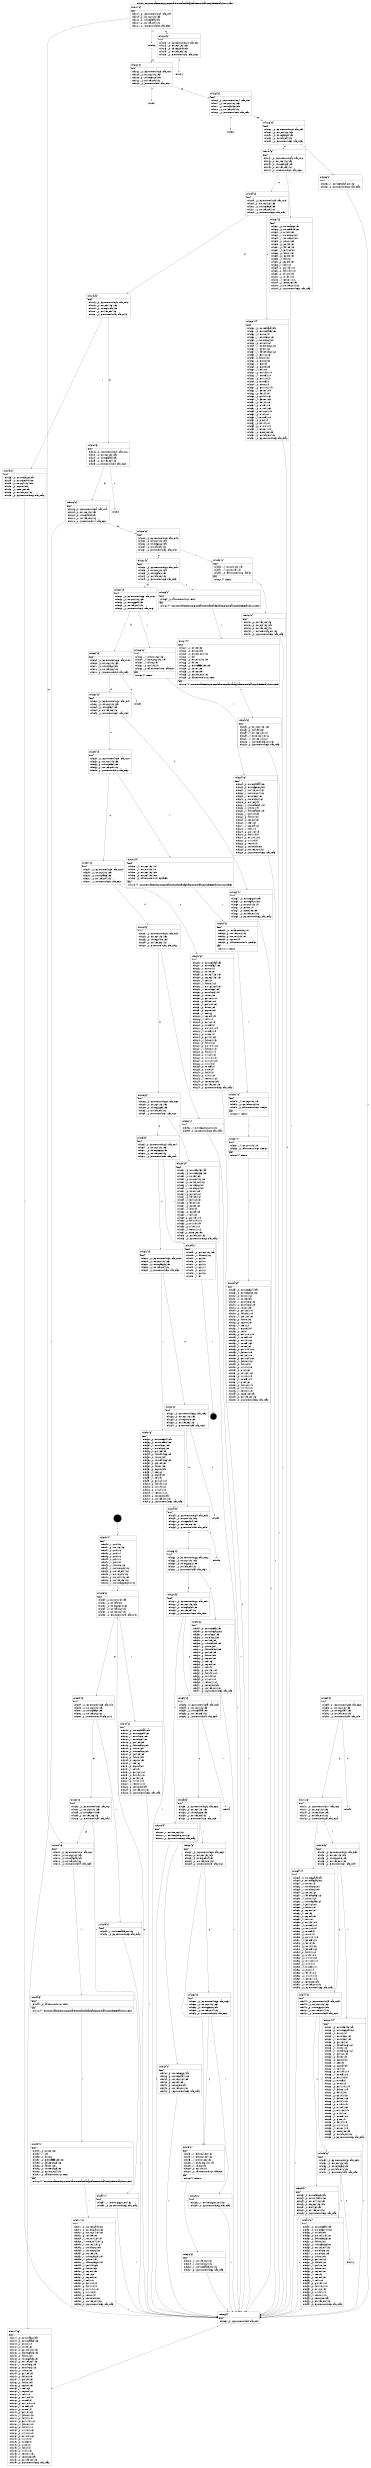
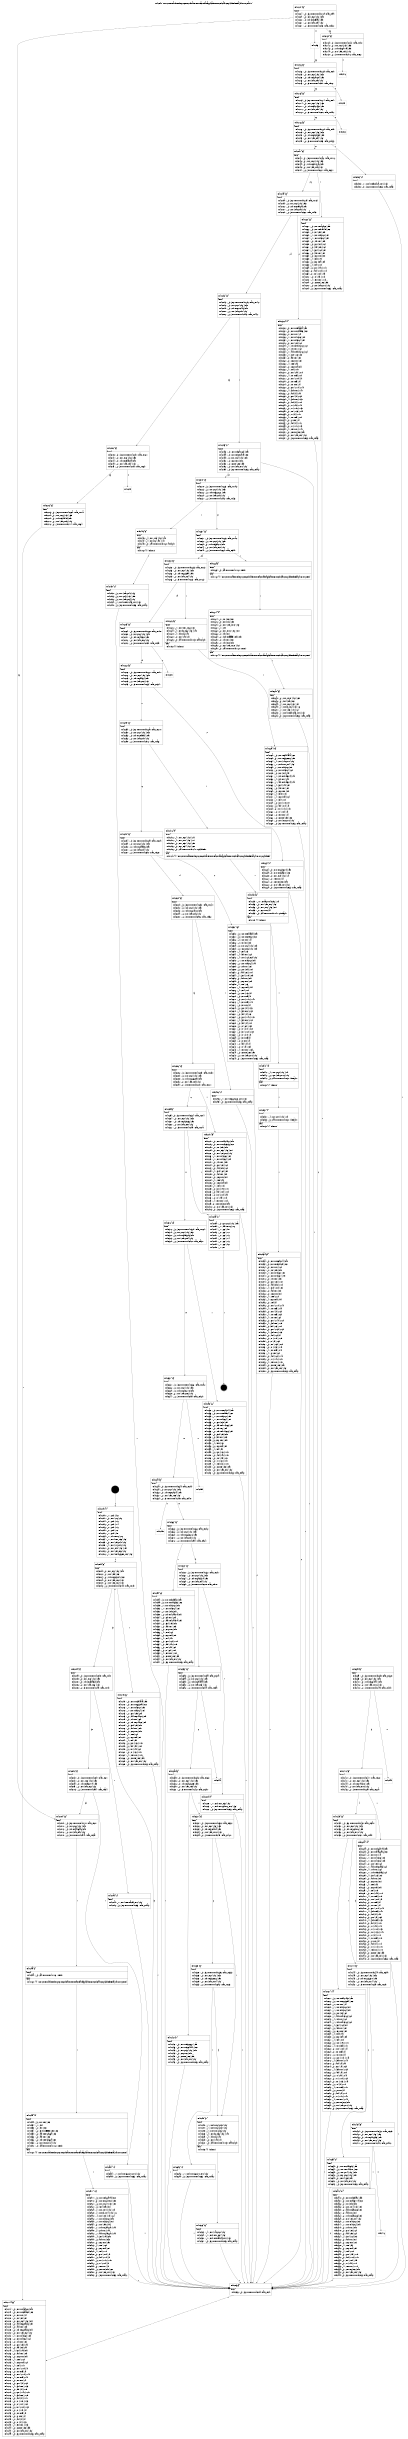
(122, 529) -> (227, 475)
